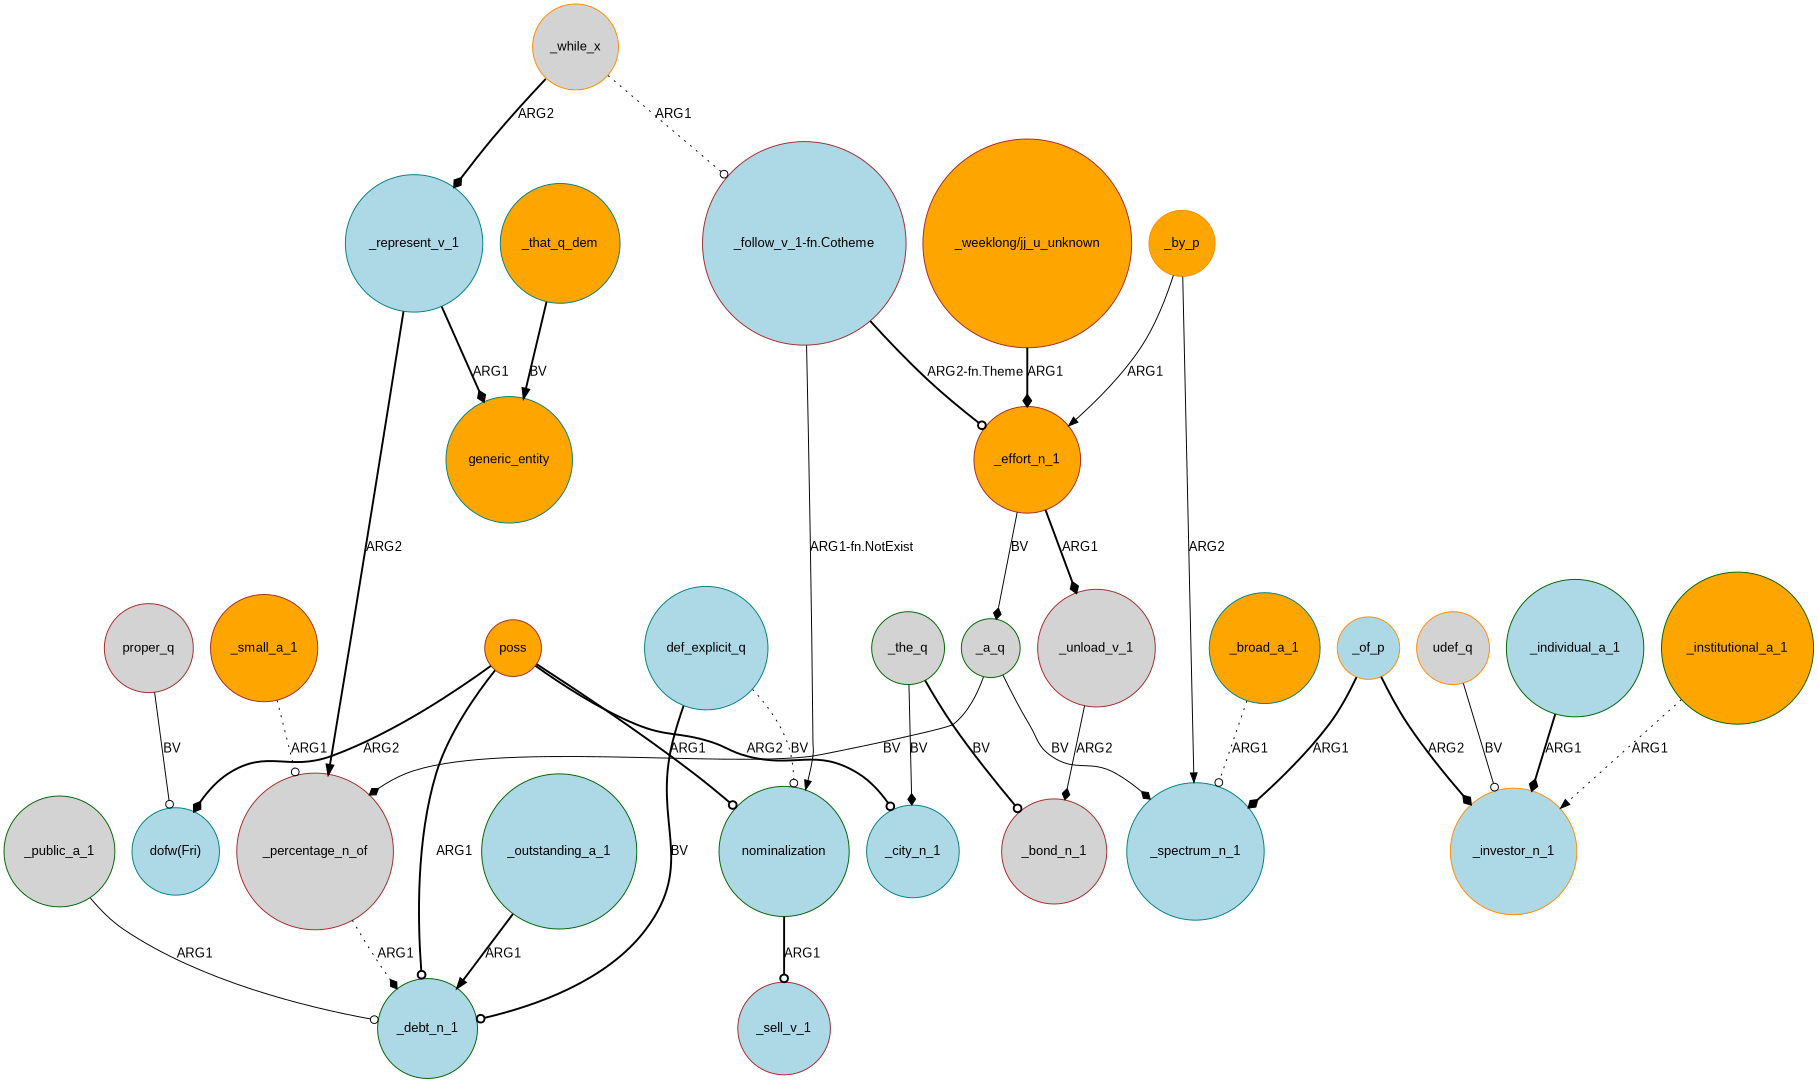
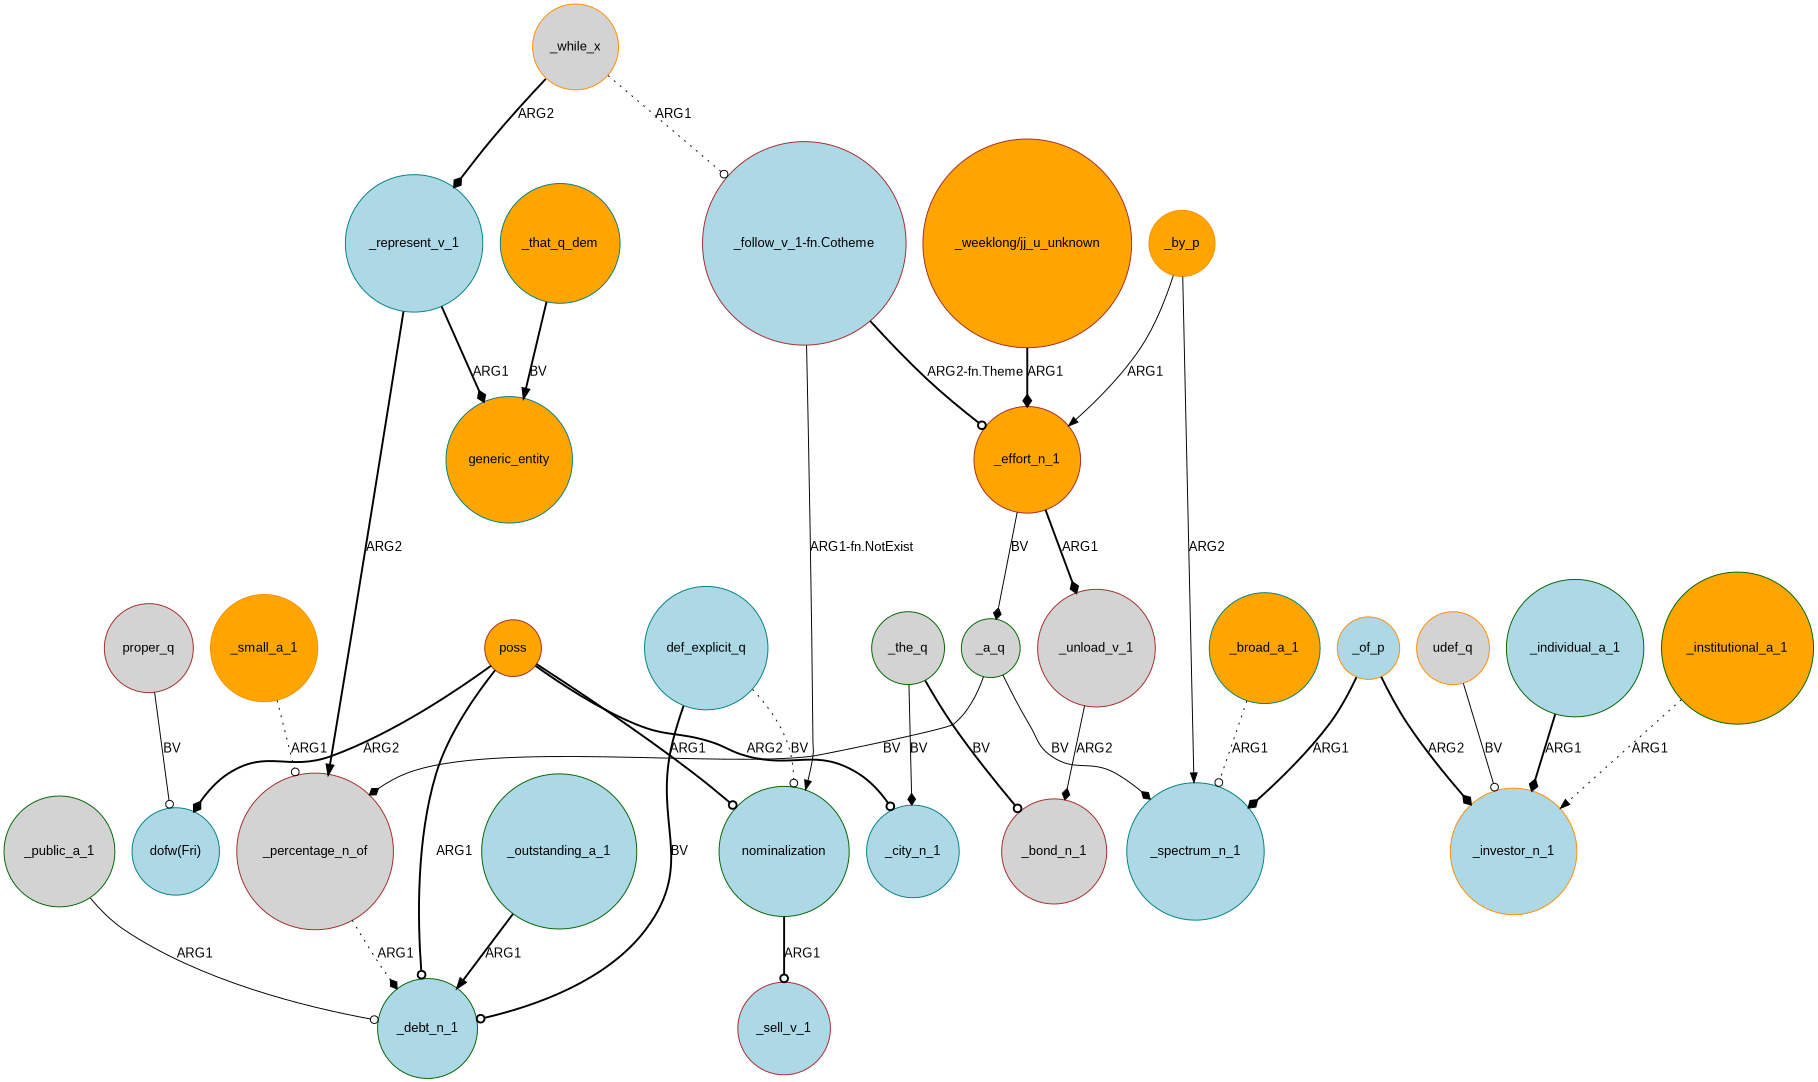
(264, 648) -> (264, 648)
